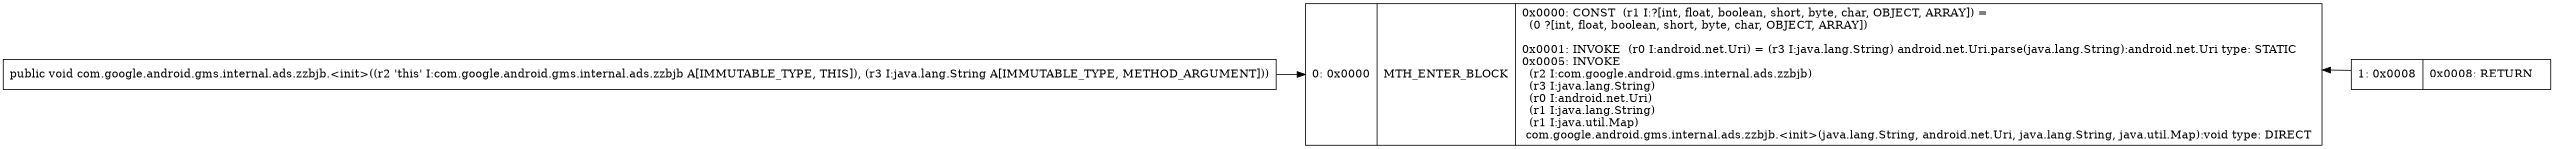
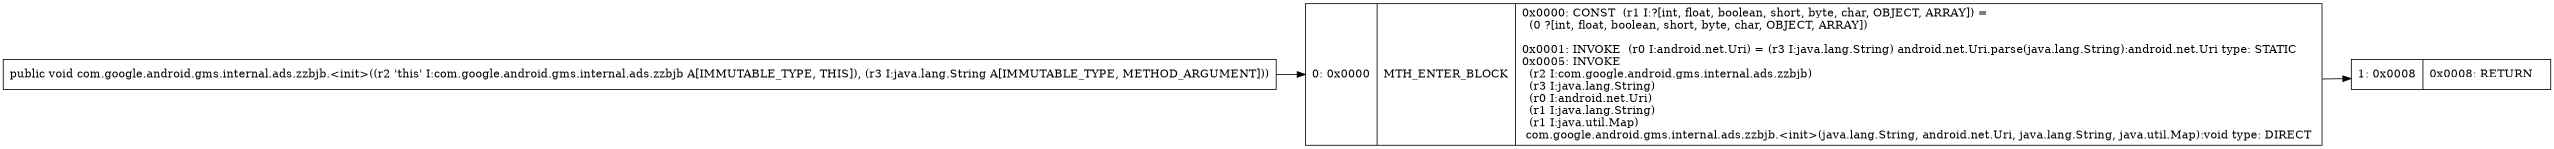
(2341, 70) -> (2333, 79)
